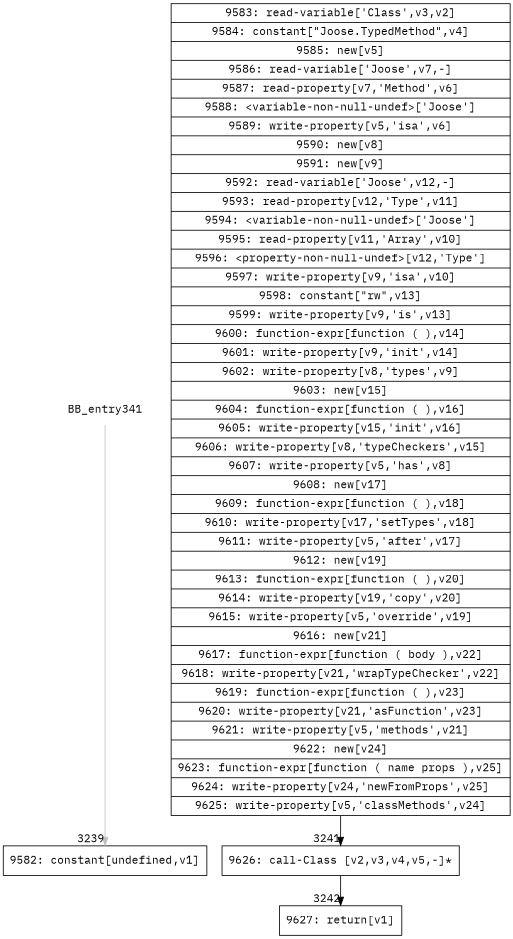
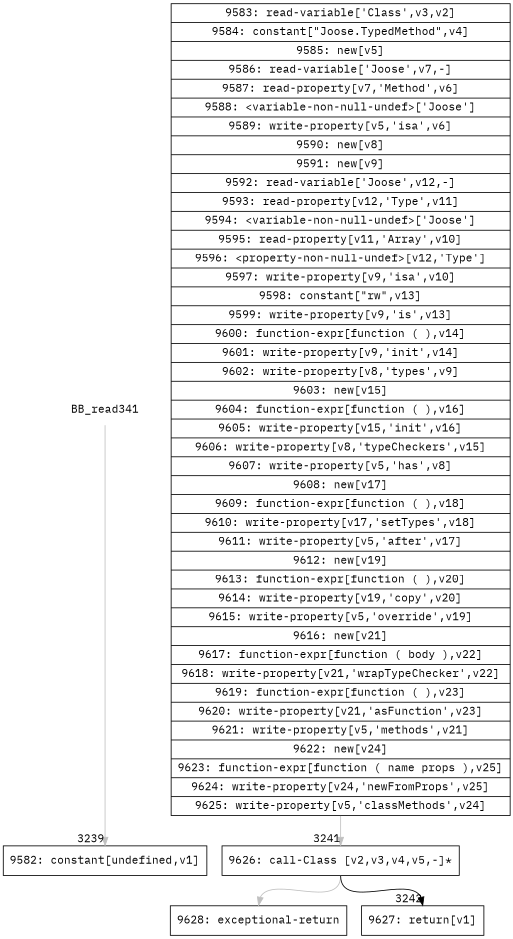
(105, 410) -> (105, 410)
(341, 827) -> (341, 827)
none -> (259, 921)
